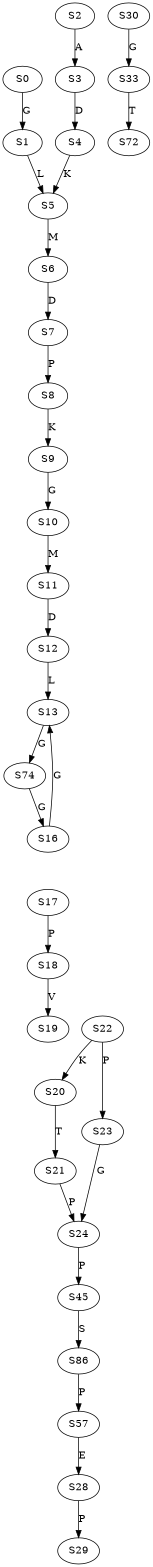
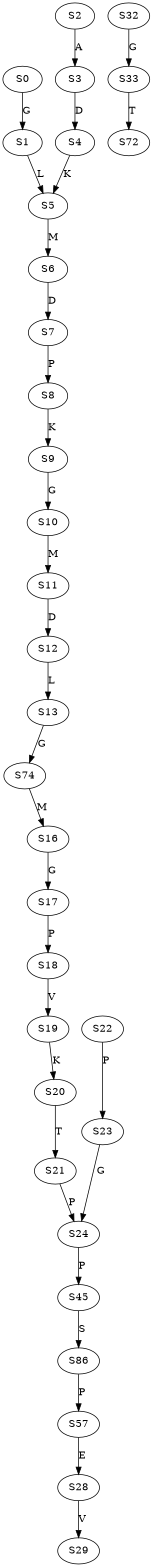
(129, 16) -> (129, 16)
(53, 780) -> (48, 867)
(42, 807) -> (42, 807)
(78, 1056) -> (51, 1057)
(82, 1519) -> (82, 1519)
